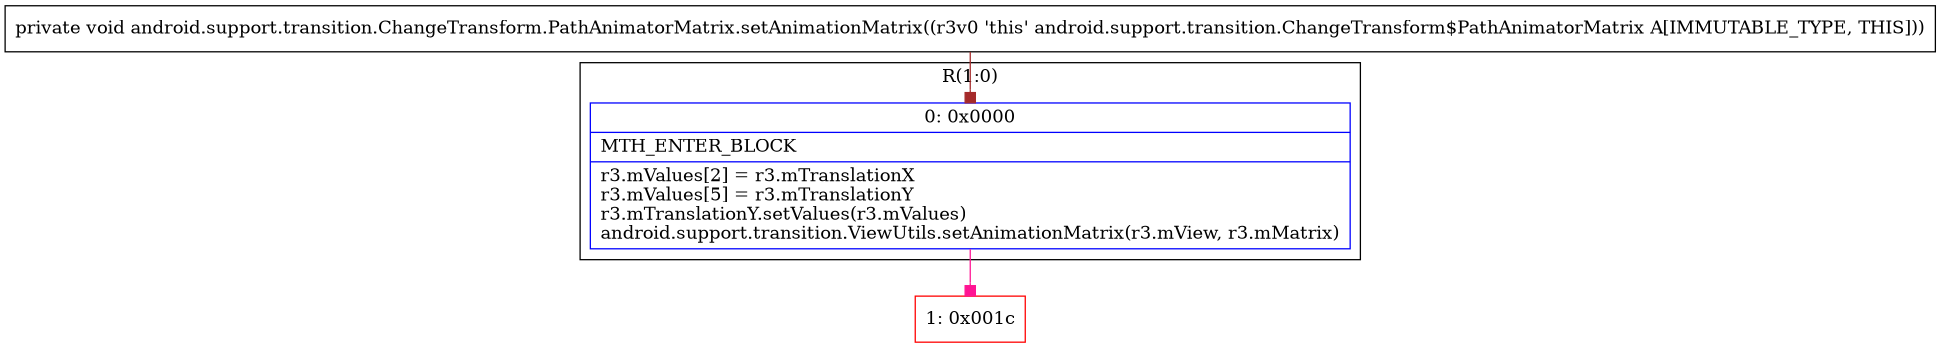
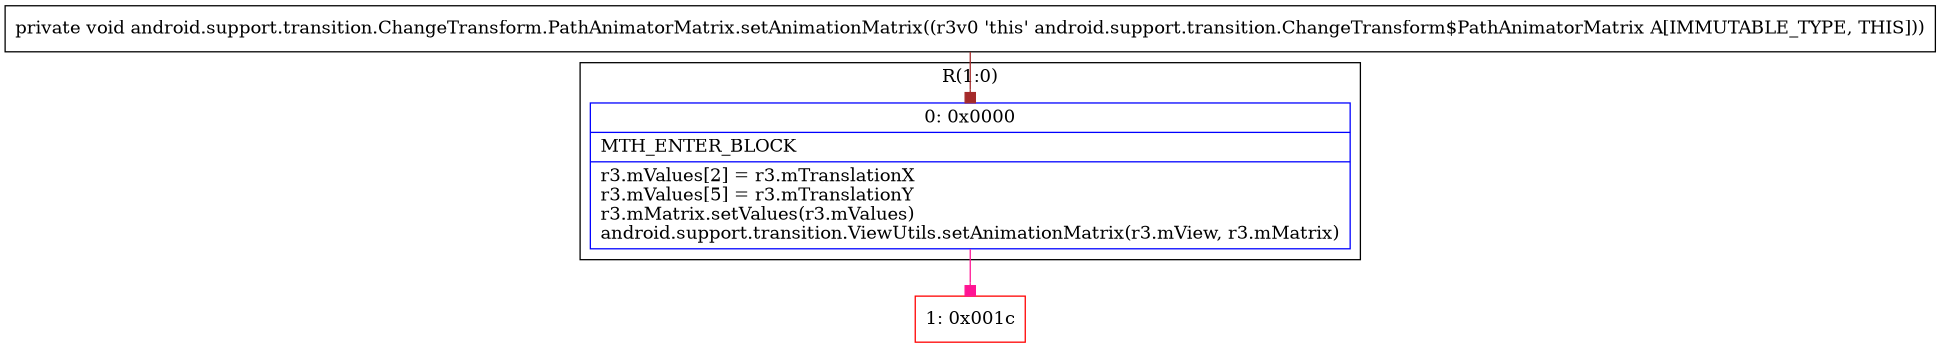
(783, 214) -> (758, 214)
